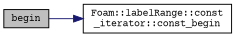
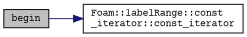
(157, 19) -> (163, 19)
